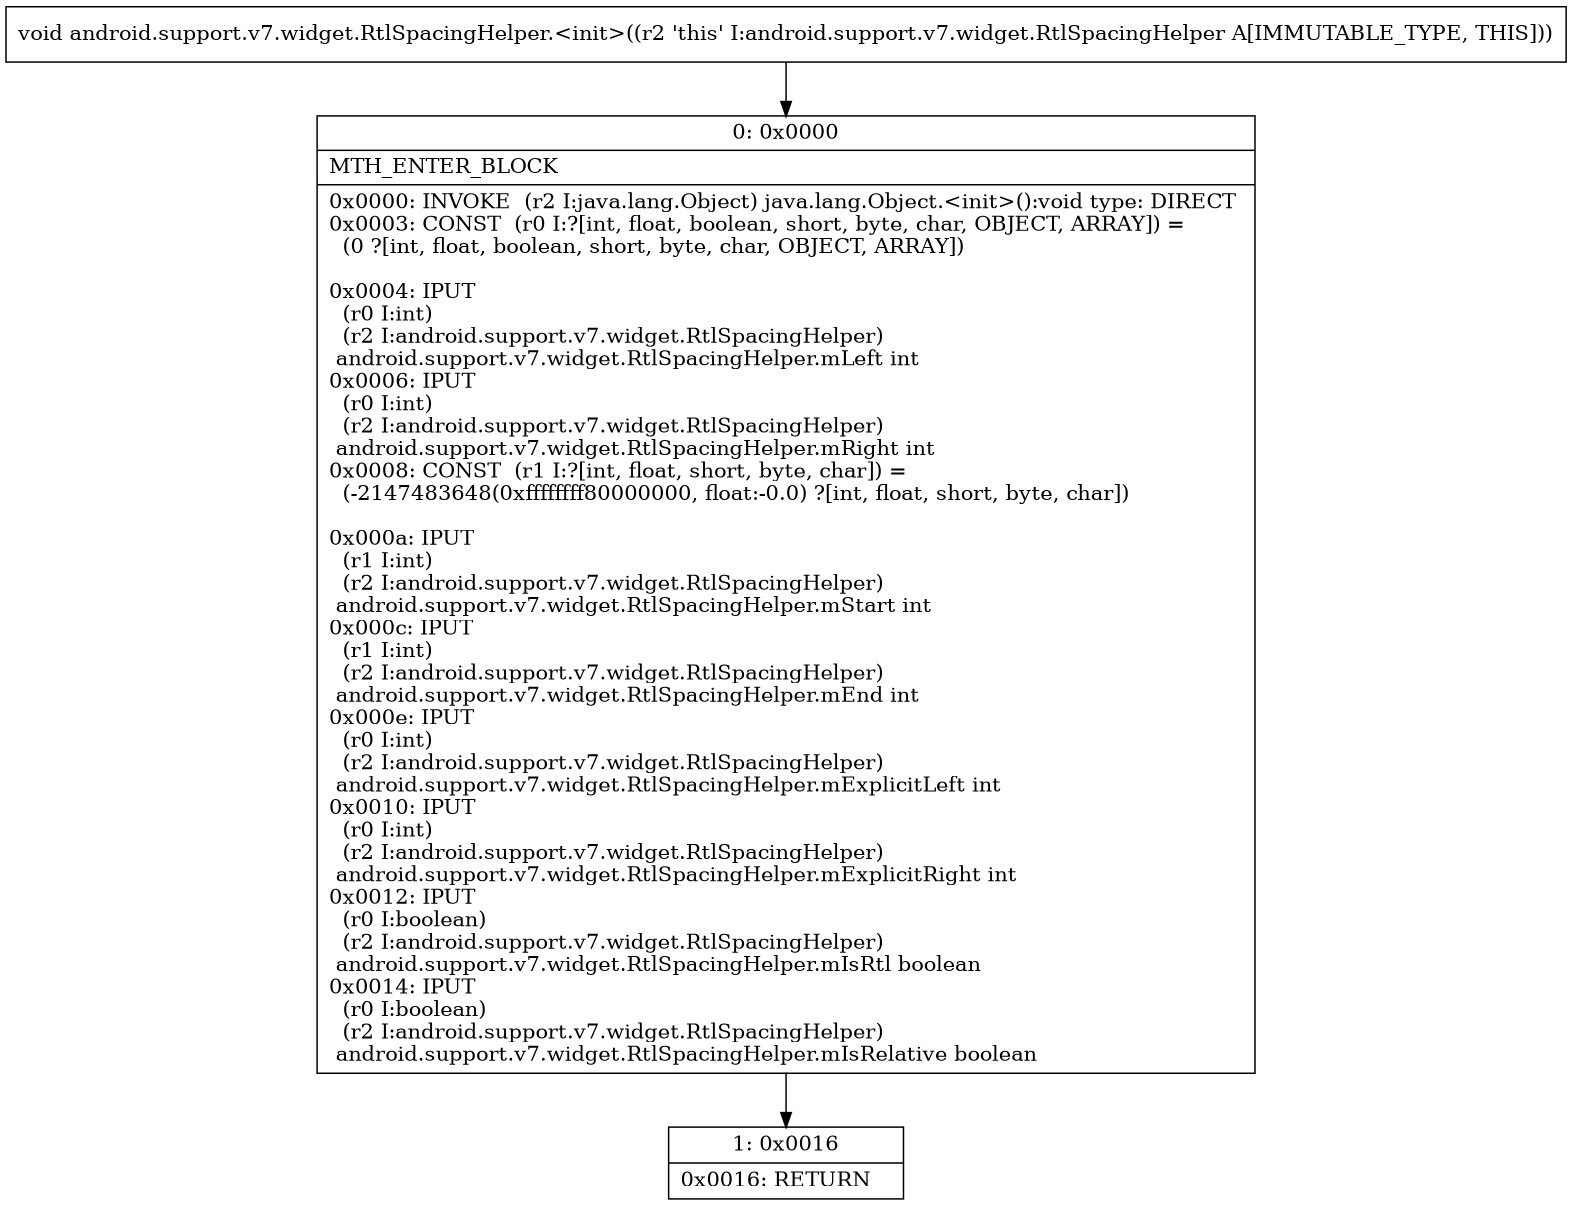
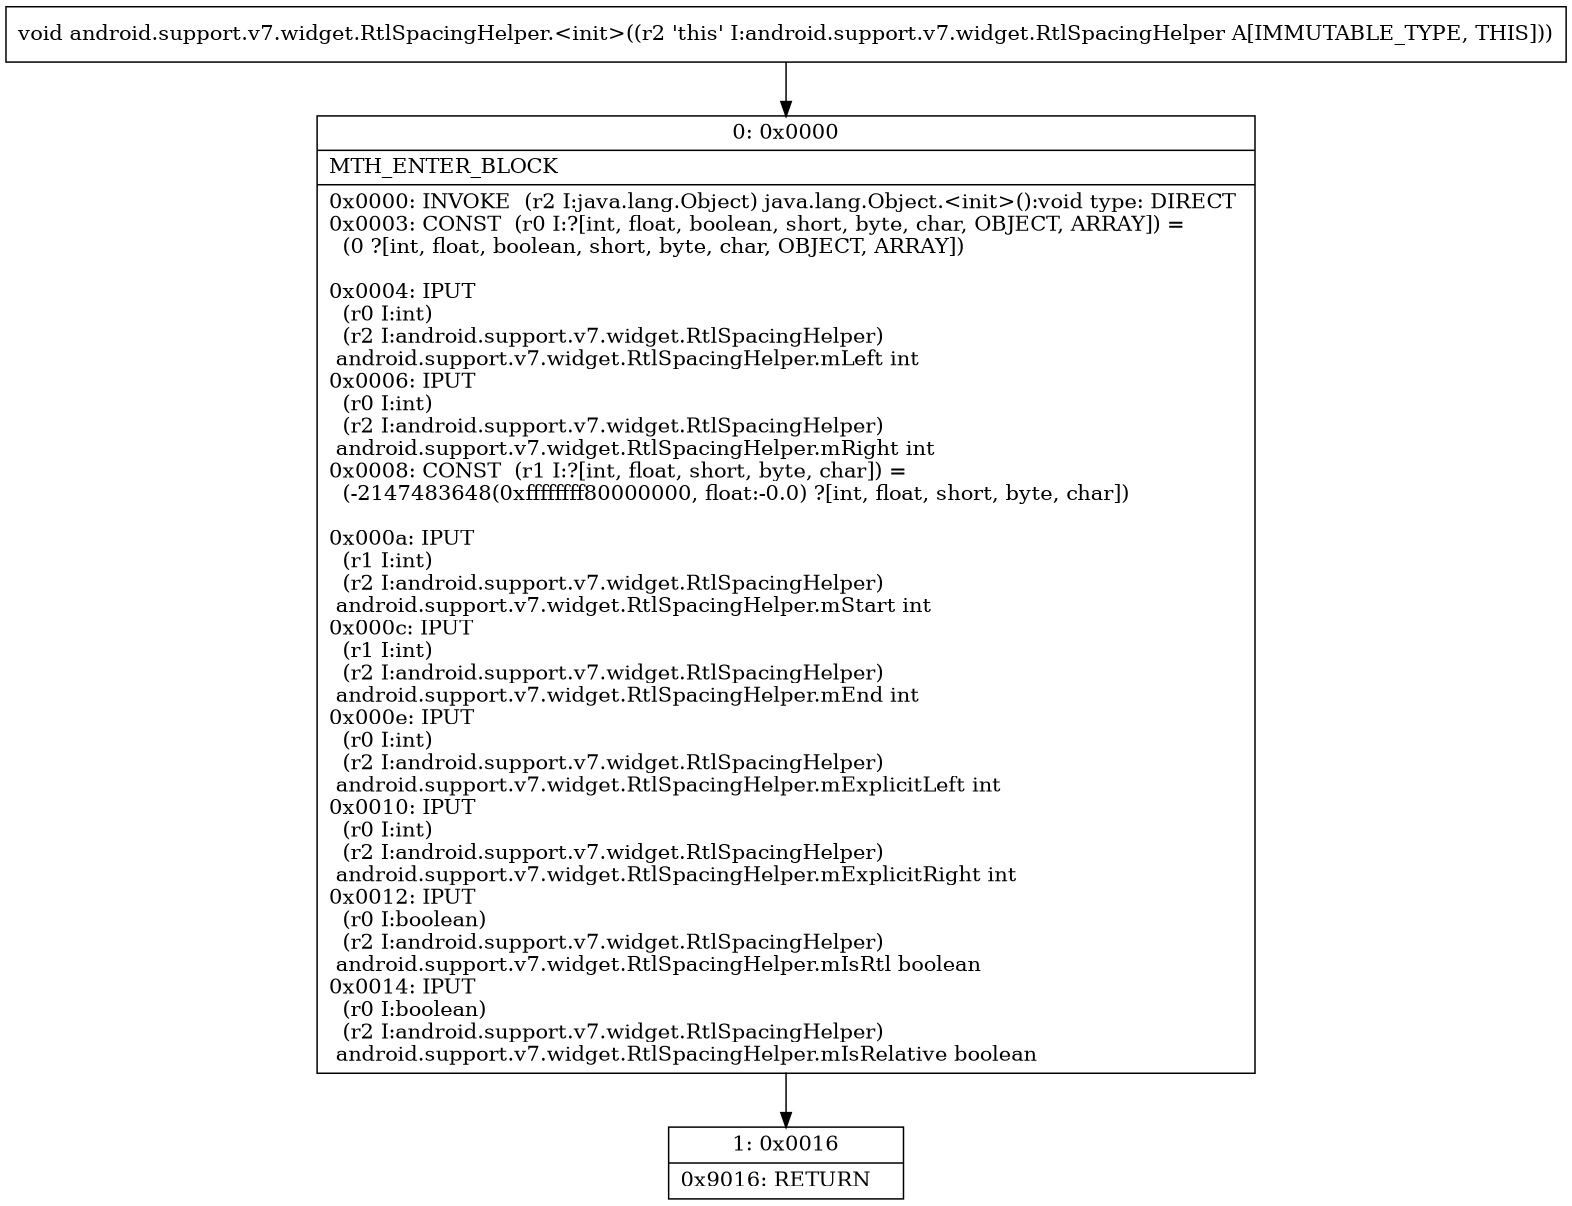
(786, 1180) -> (786, 1180)
